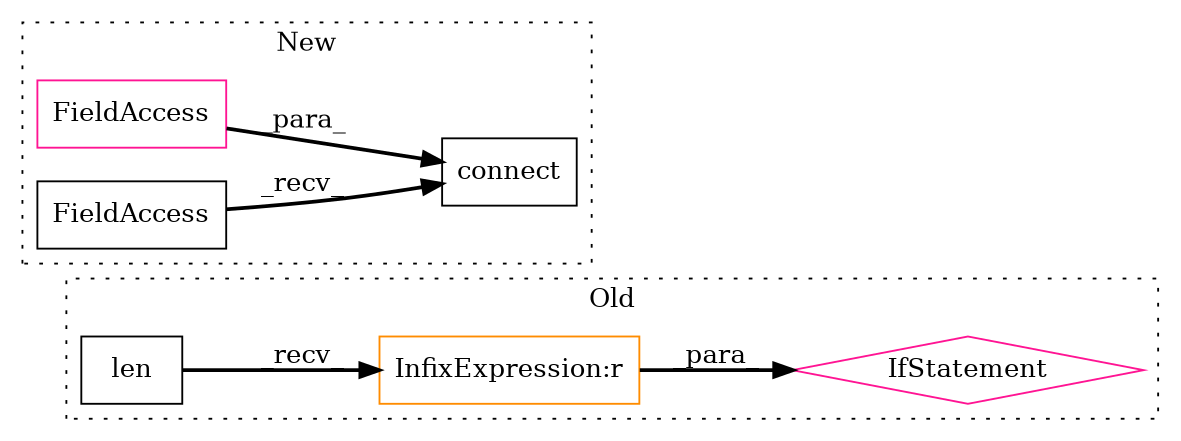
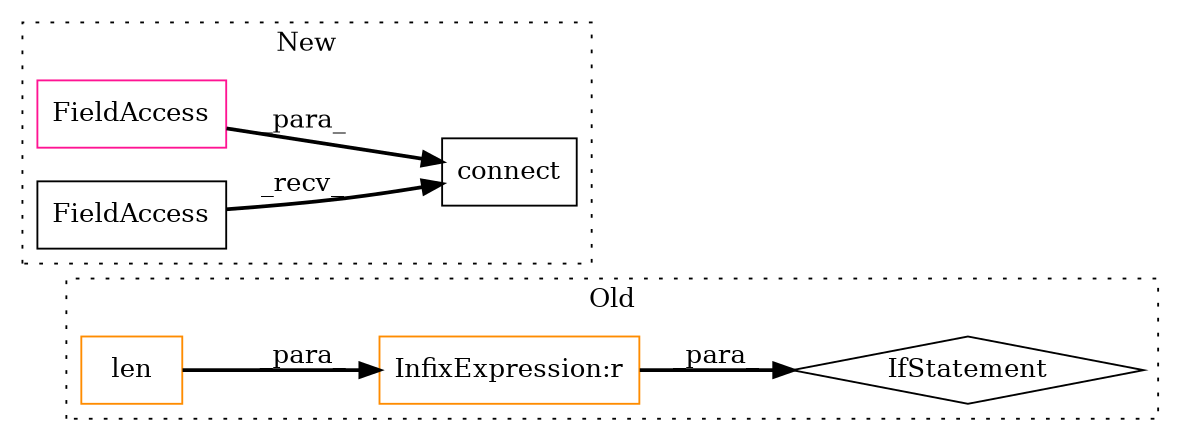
(303, 356) -> (303, 356)
(132, 370) -> (132, 370)
(968, 370) -> (968, 370)
